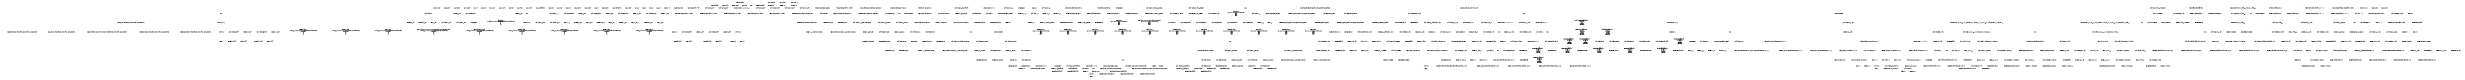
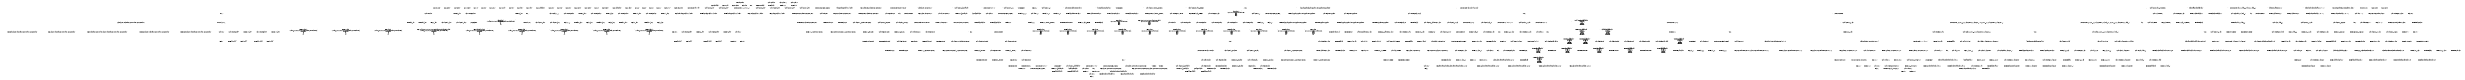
(2424, 41) -> (2422, 41)
